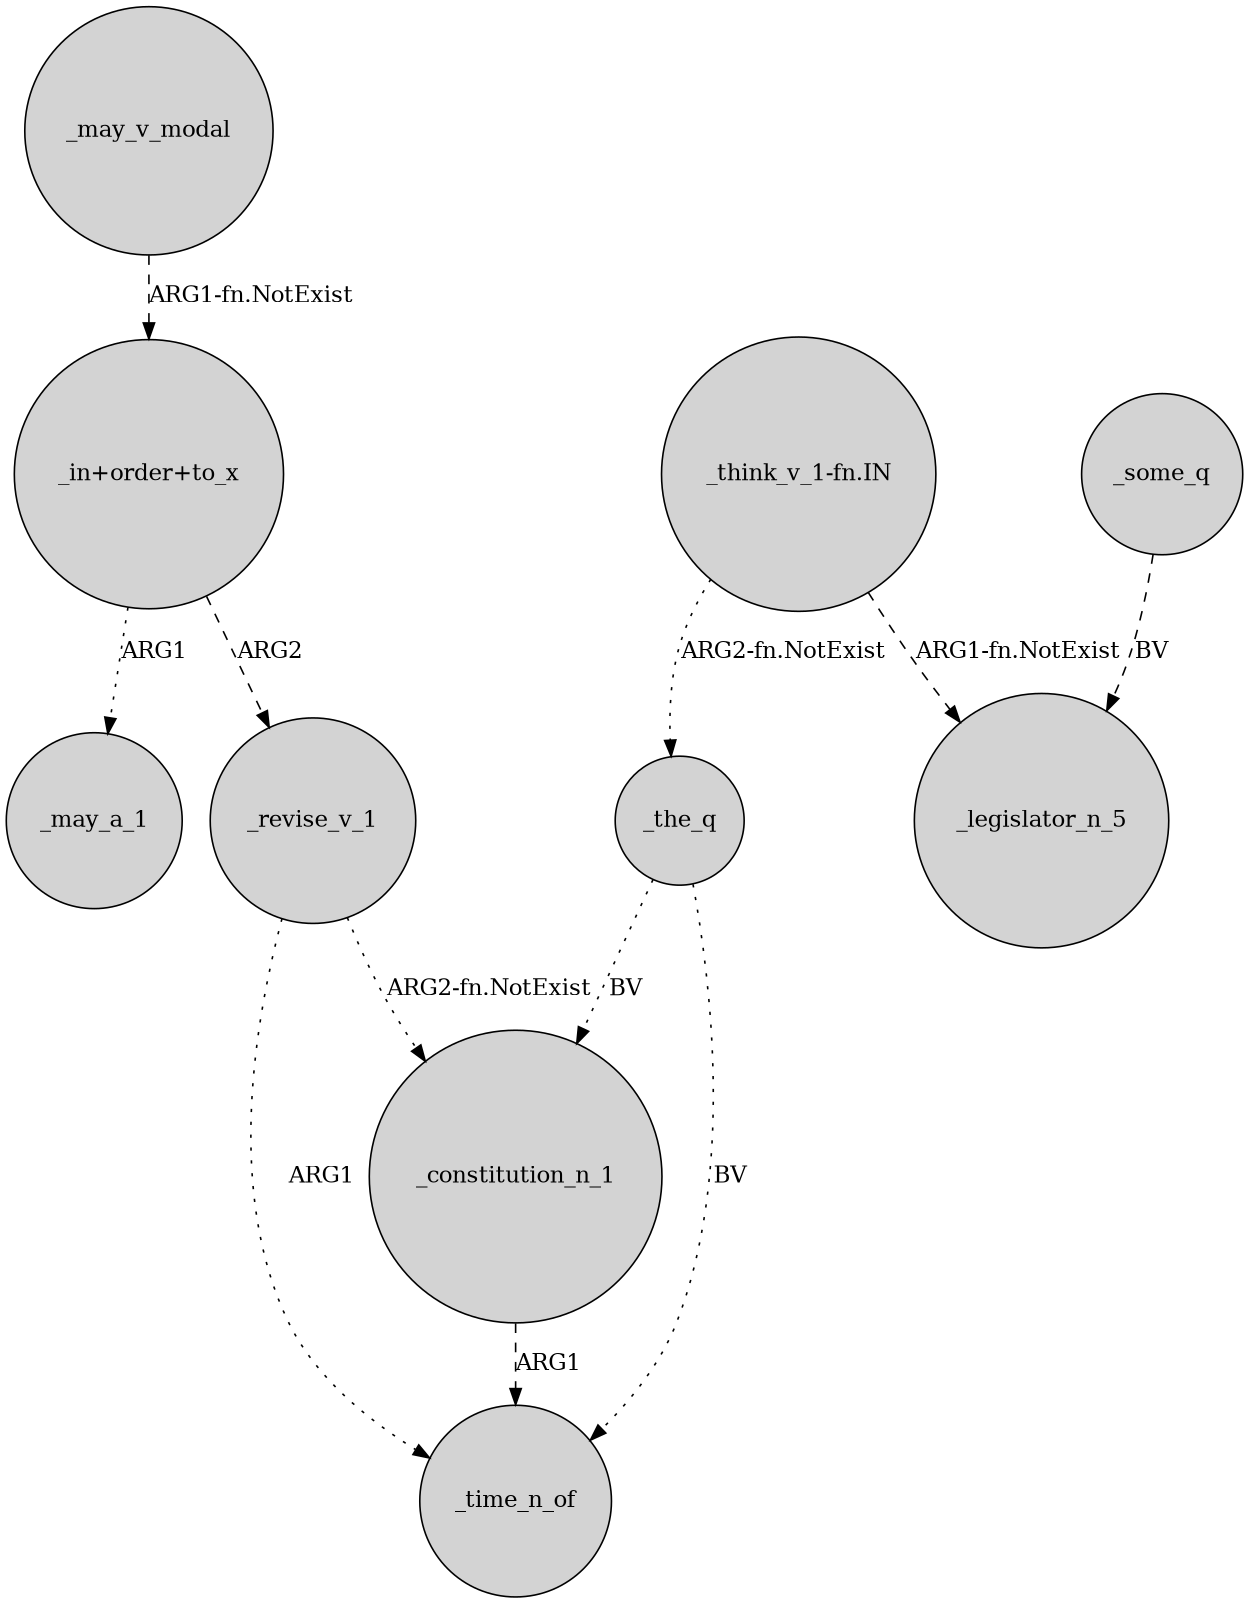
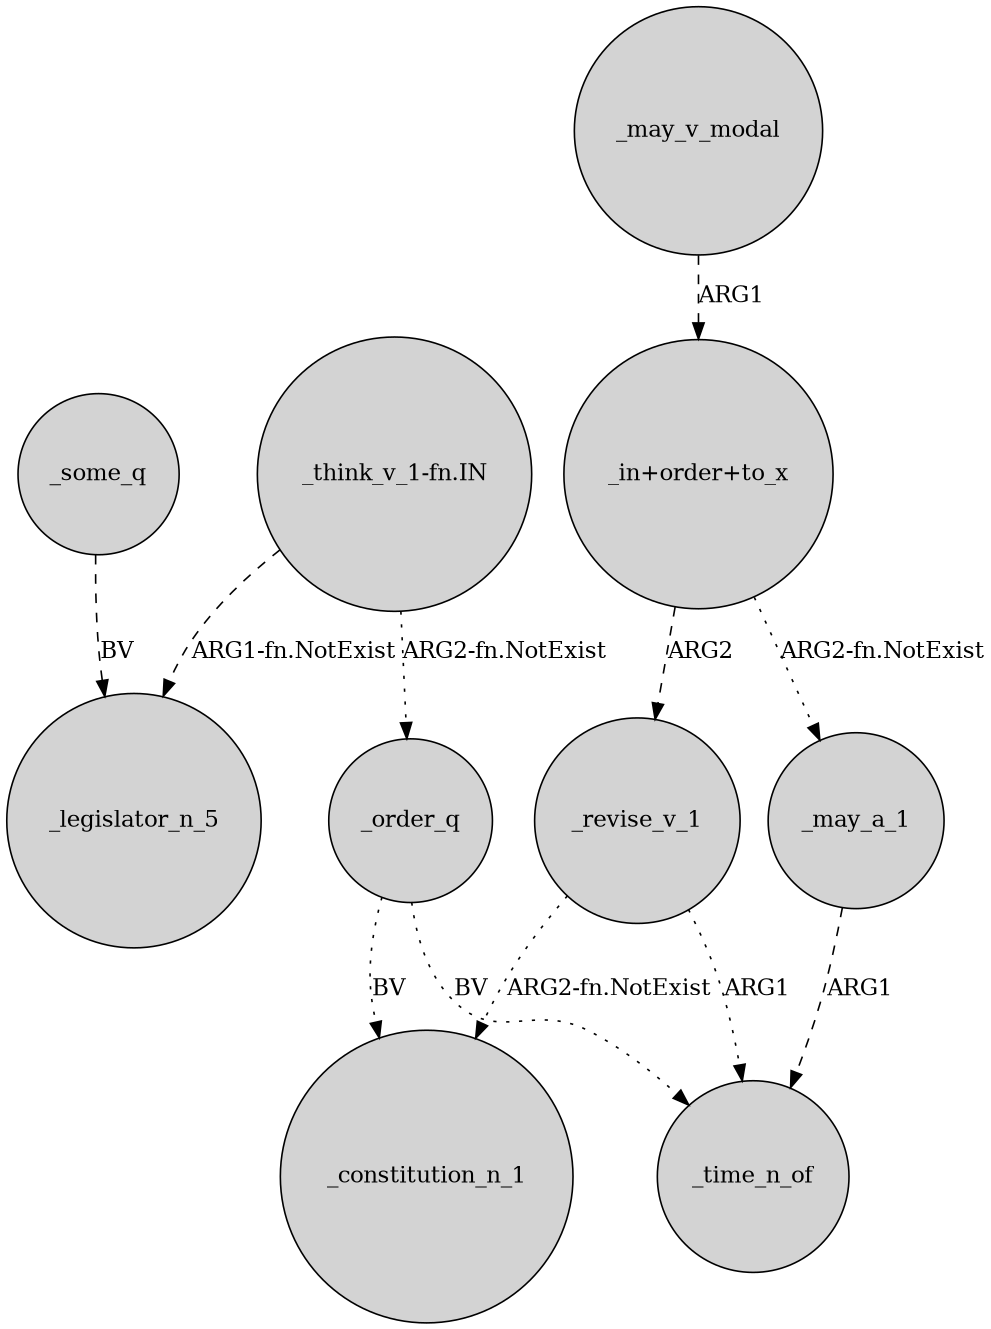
(251, 296) -> (731, 296)
(155, 652) -> (883, 652)
(680, 821) -> (411, 821)
(516, 1356) -> (824, 991)
